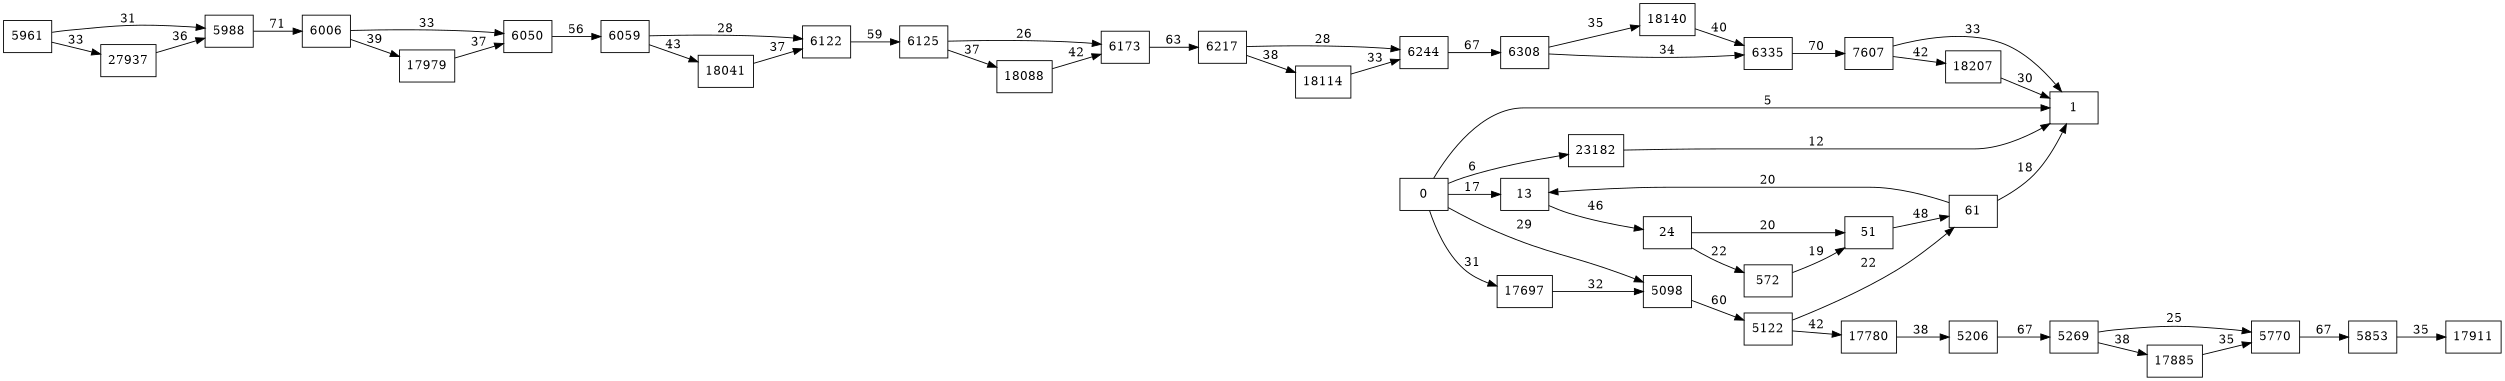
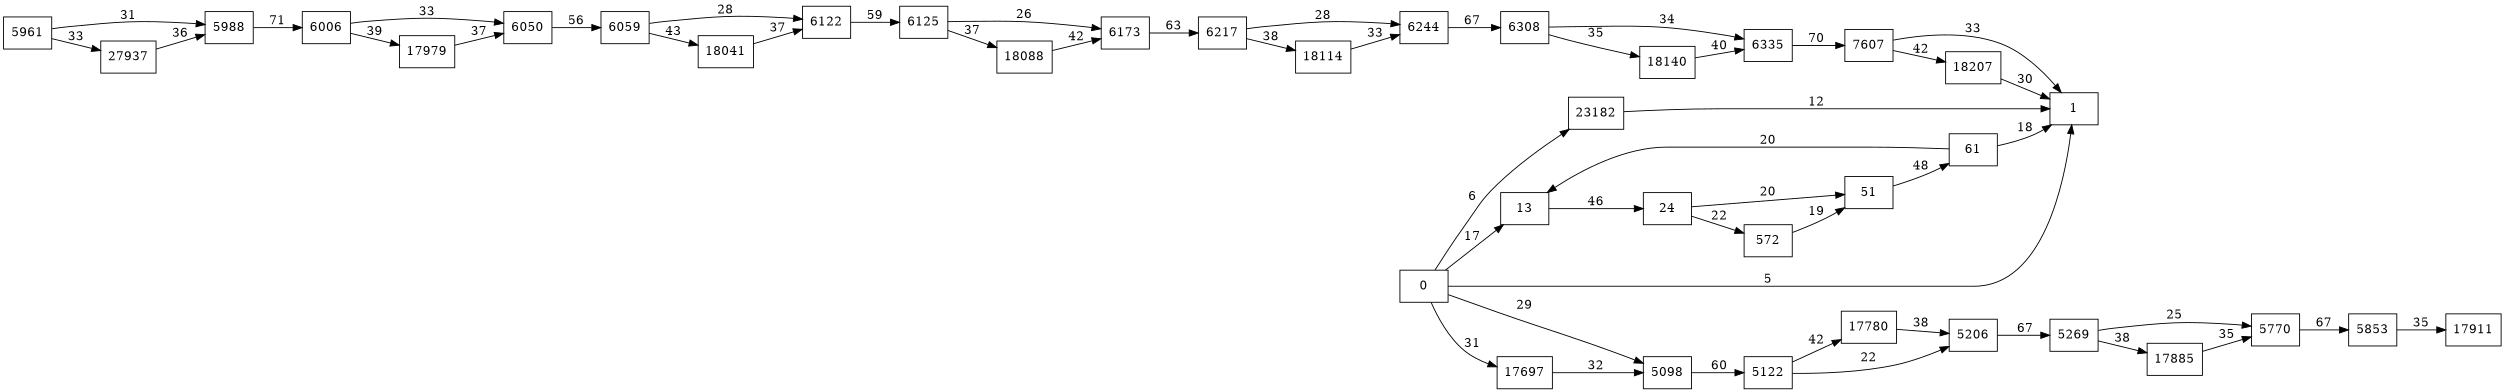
(1873, 283) -> (1868, 370)
